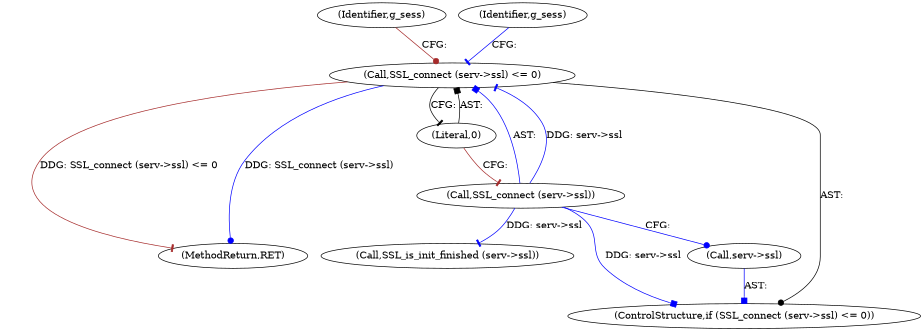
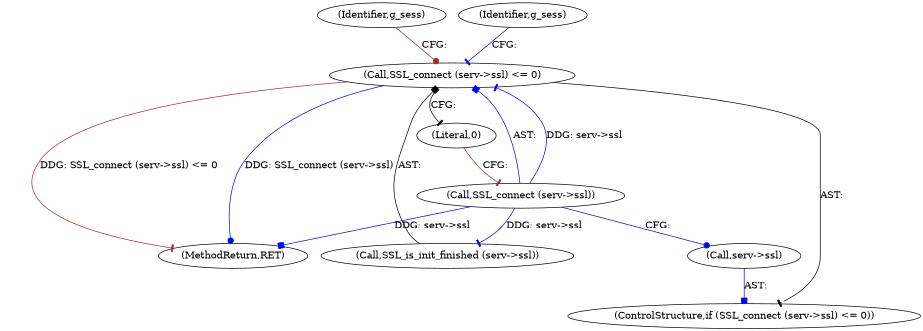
(460, 109) -> (396, 167)
(780, 113) -> (780, 113)
(604, 267) -> (378, 226)
